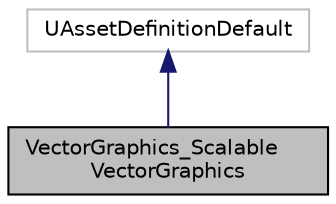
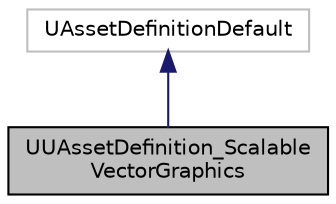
(168, 161) -> (168, 161)
